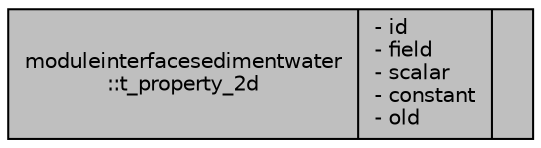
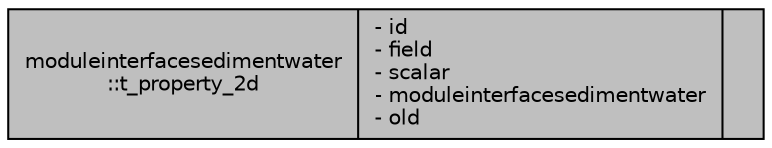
(425, 96) -> (540, 96)
